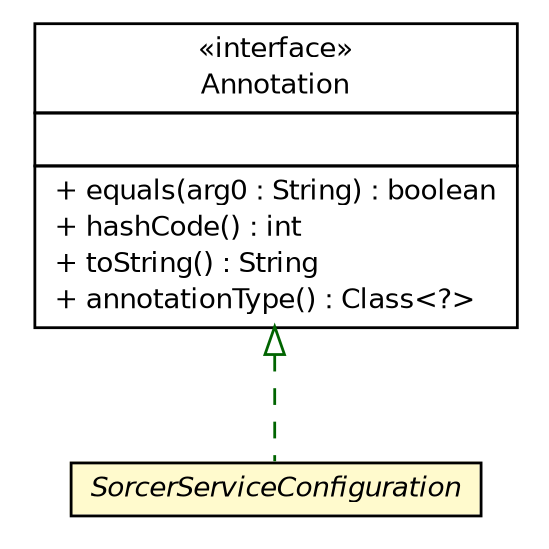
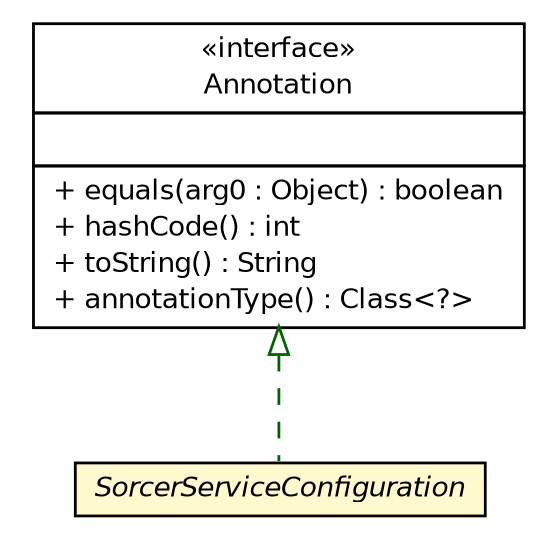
(276, 191) -> (279, 191)
